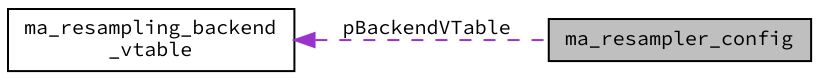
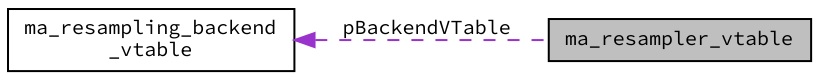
(680, 40) -> (680, 40)
